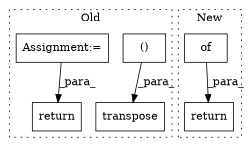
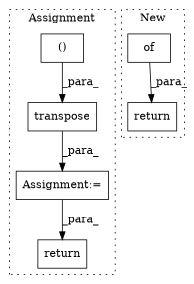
(91, 19) -> (62, 19)
none -> (62, 147)
